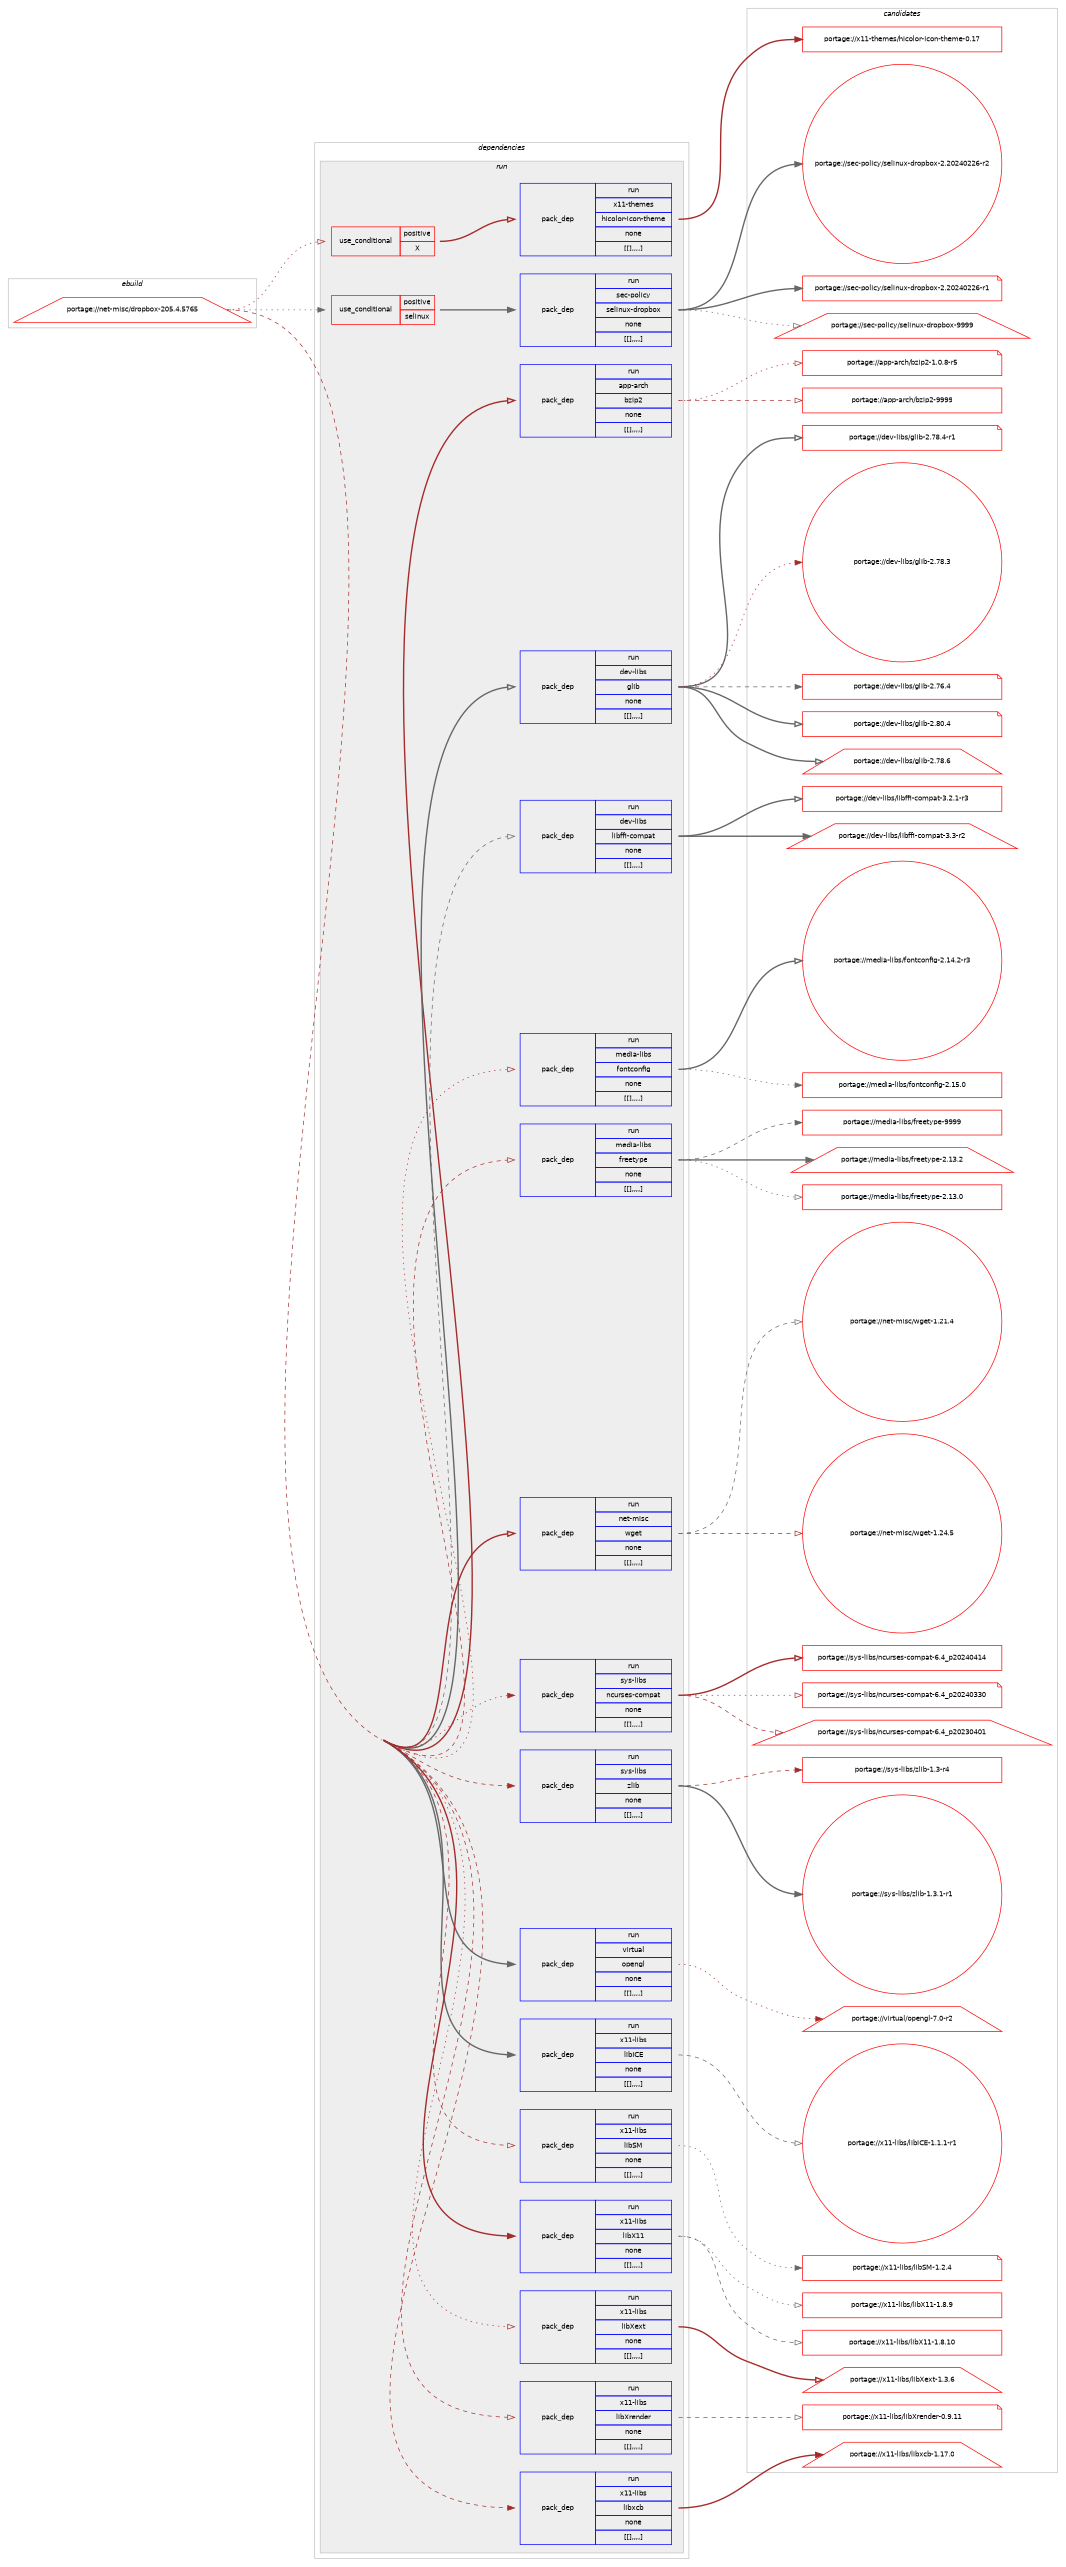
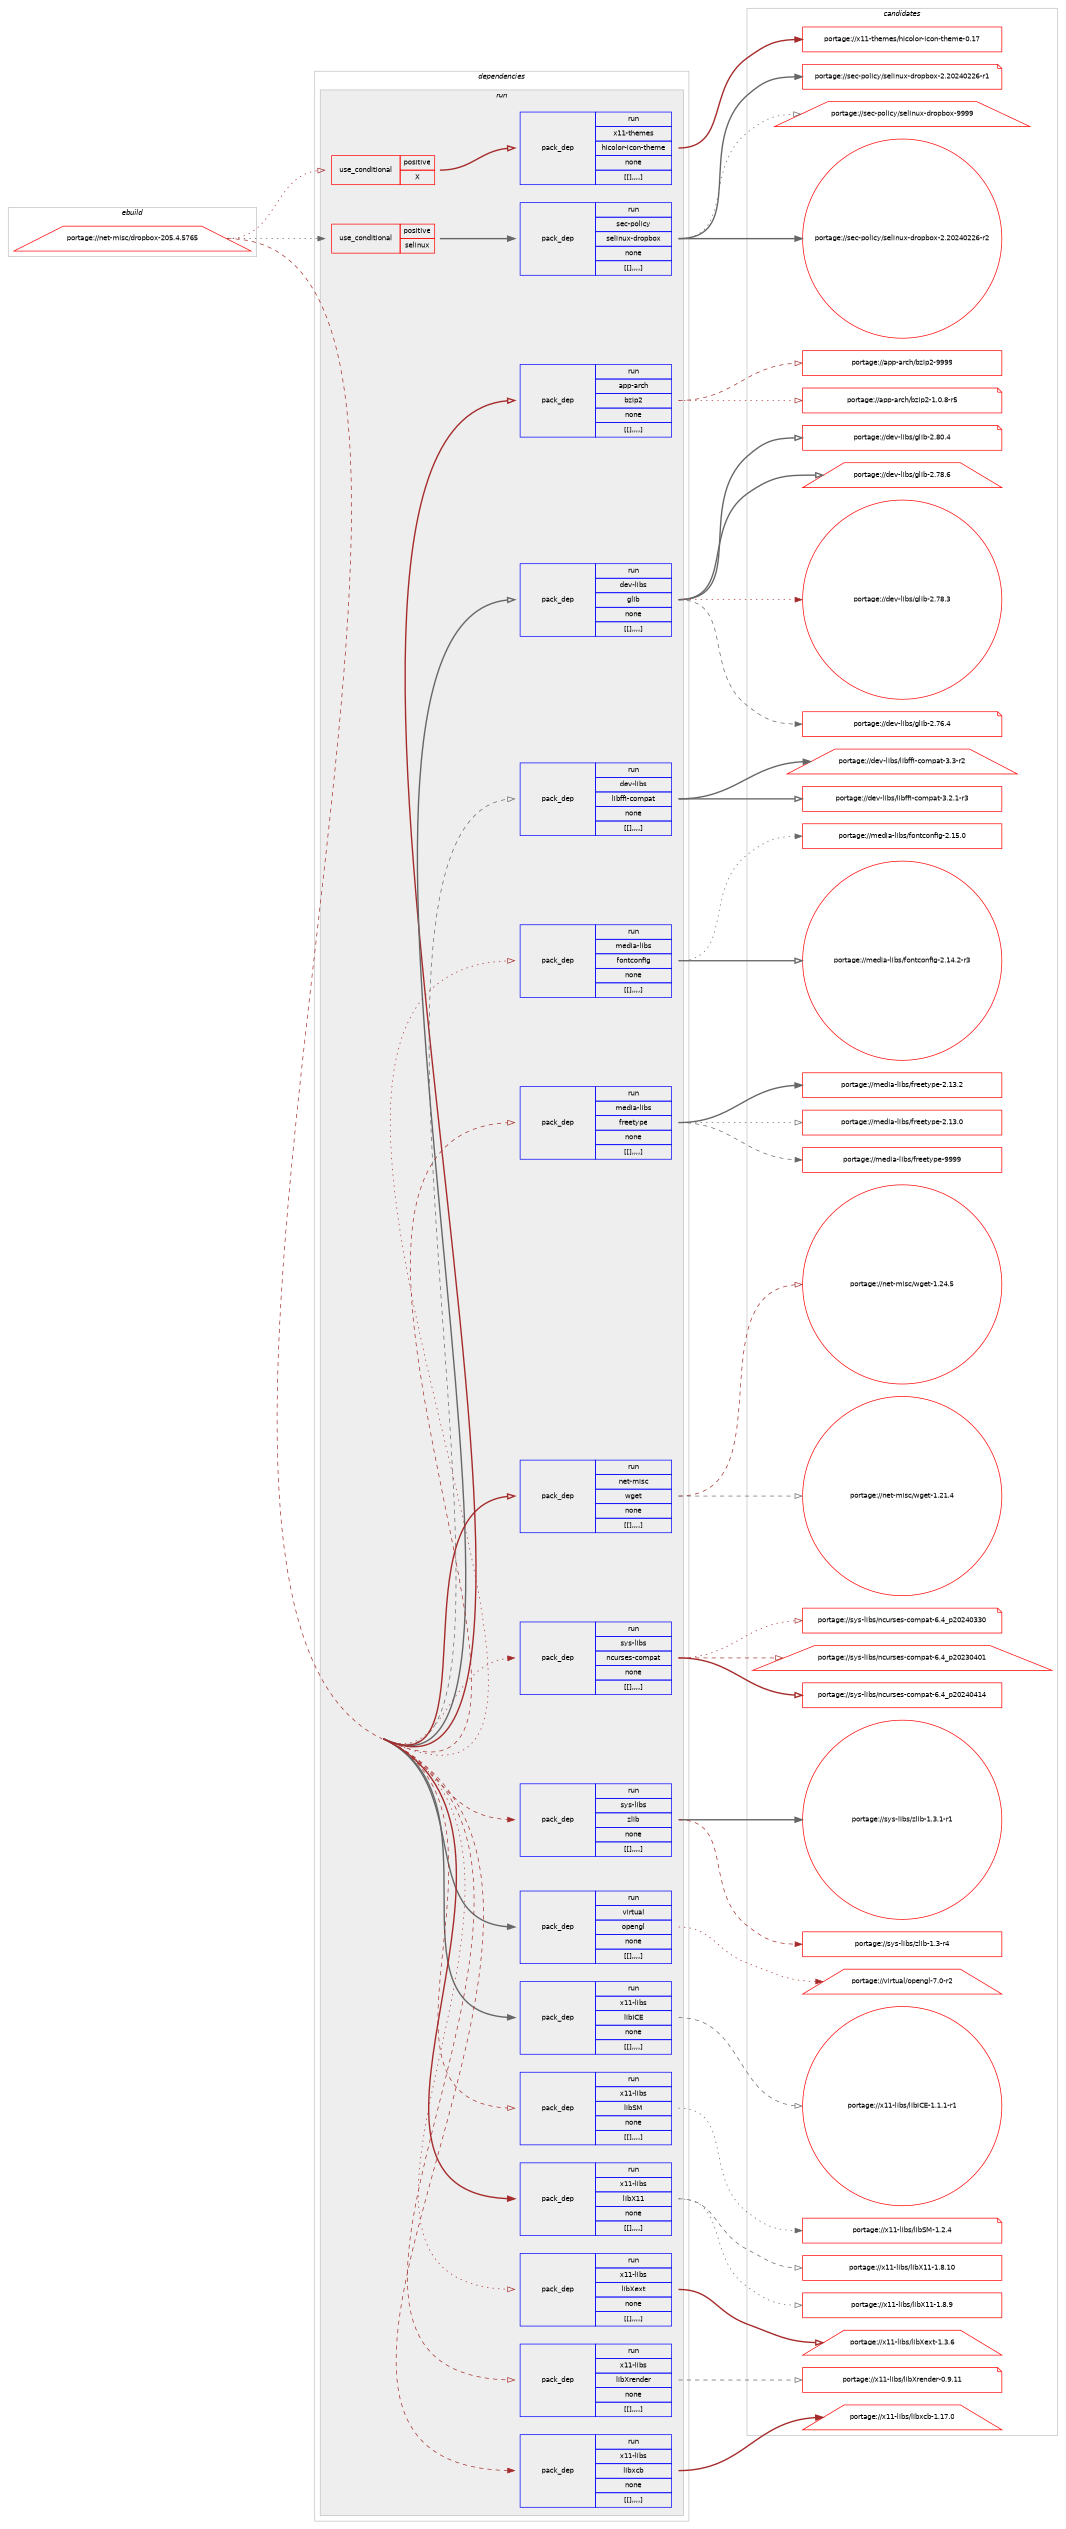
(902, 438) -> none
(902, 1160) -> (902, 1085)
